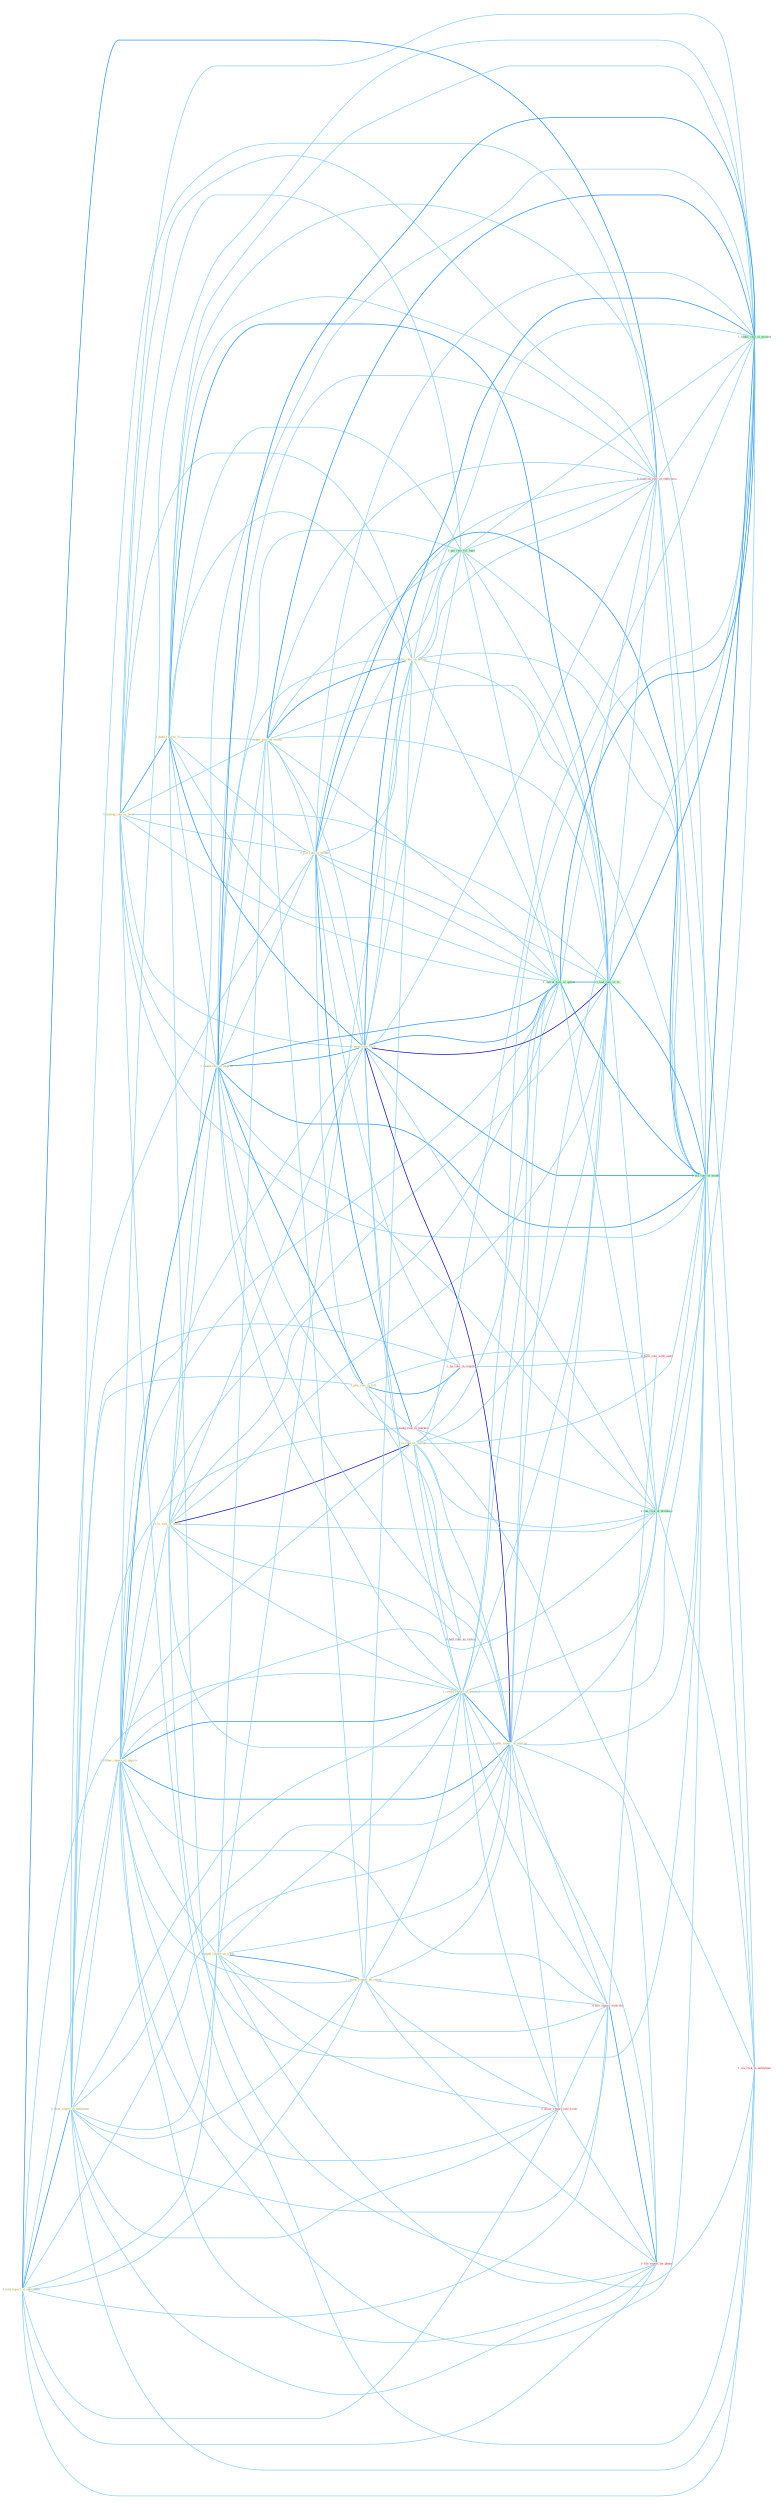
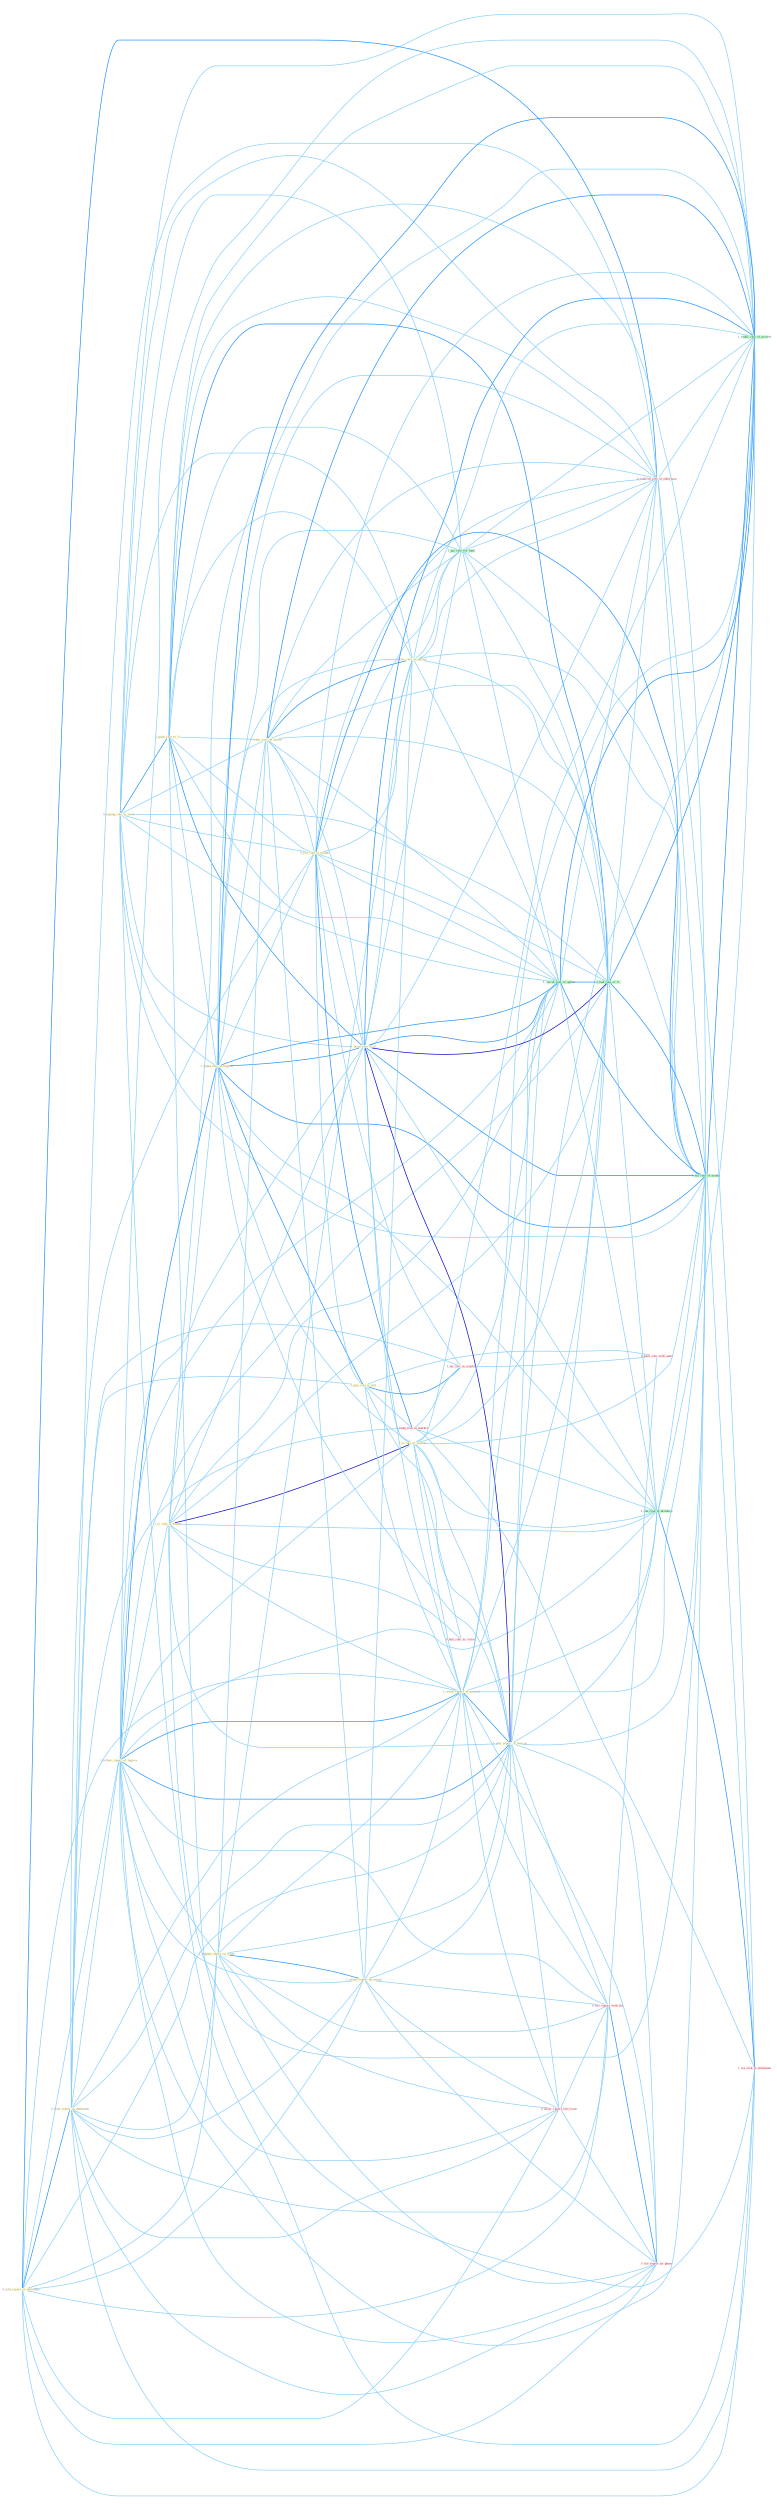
(275, 1404) -> (396, 1535)
(462, 1640) -> (462, 1640)
(725, 1786) -> (725, 1786)
